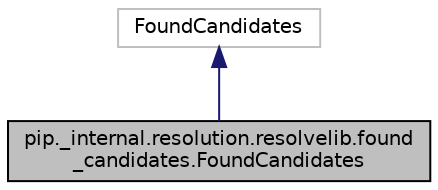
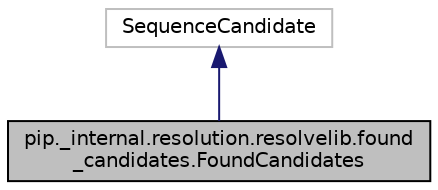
(219, 28) -> (219, 28)
